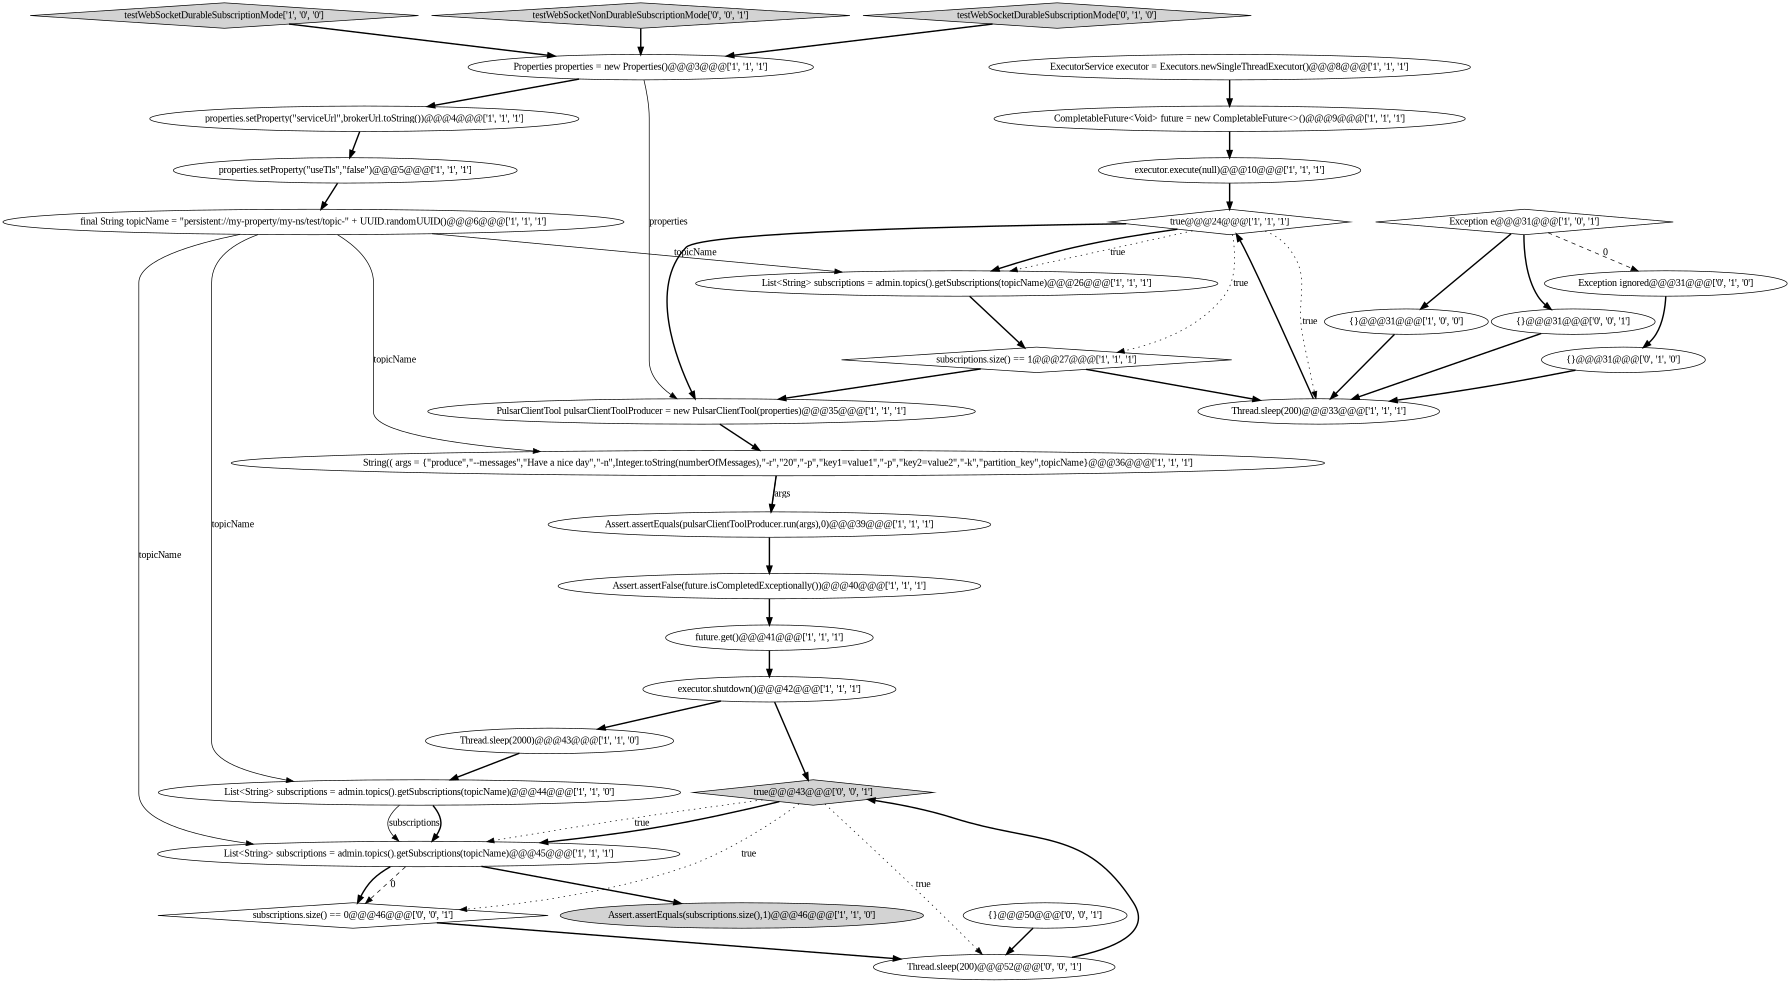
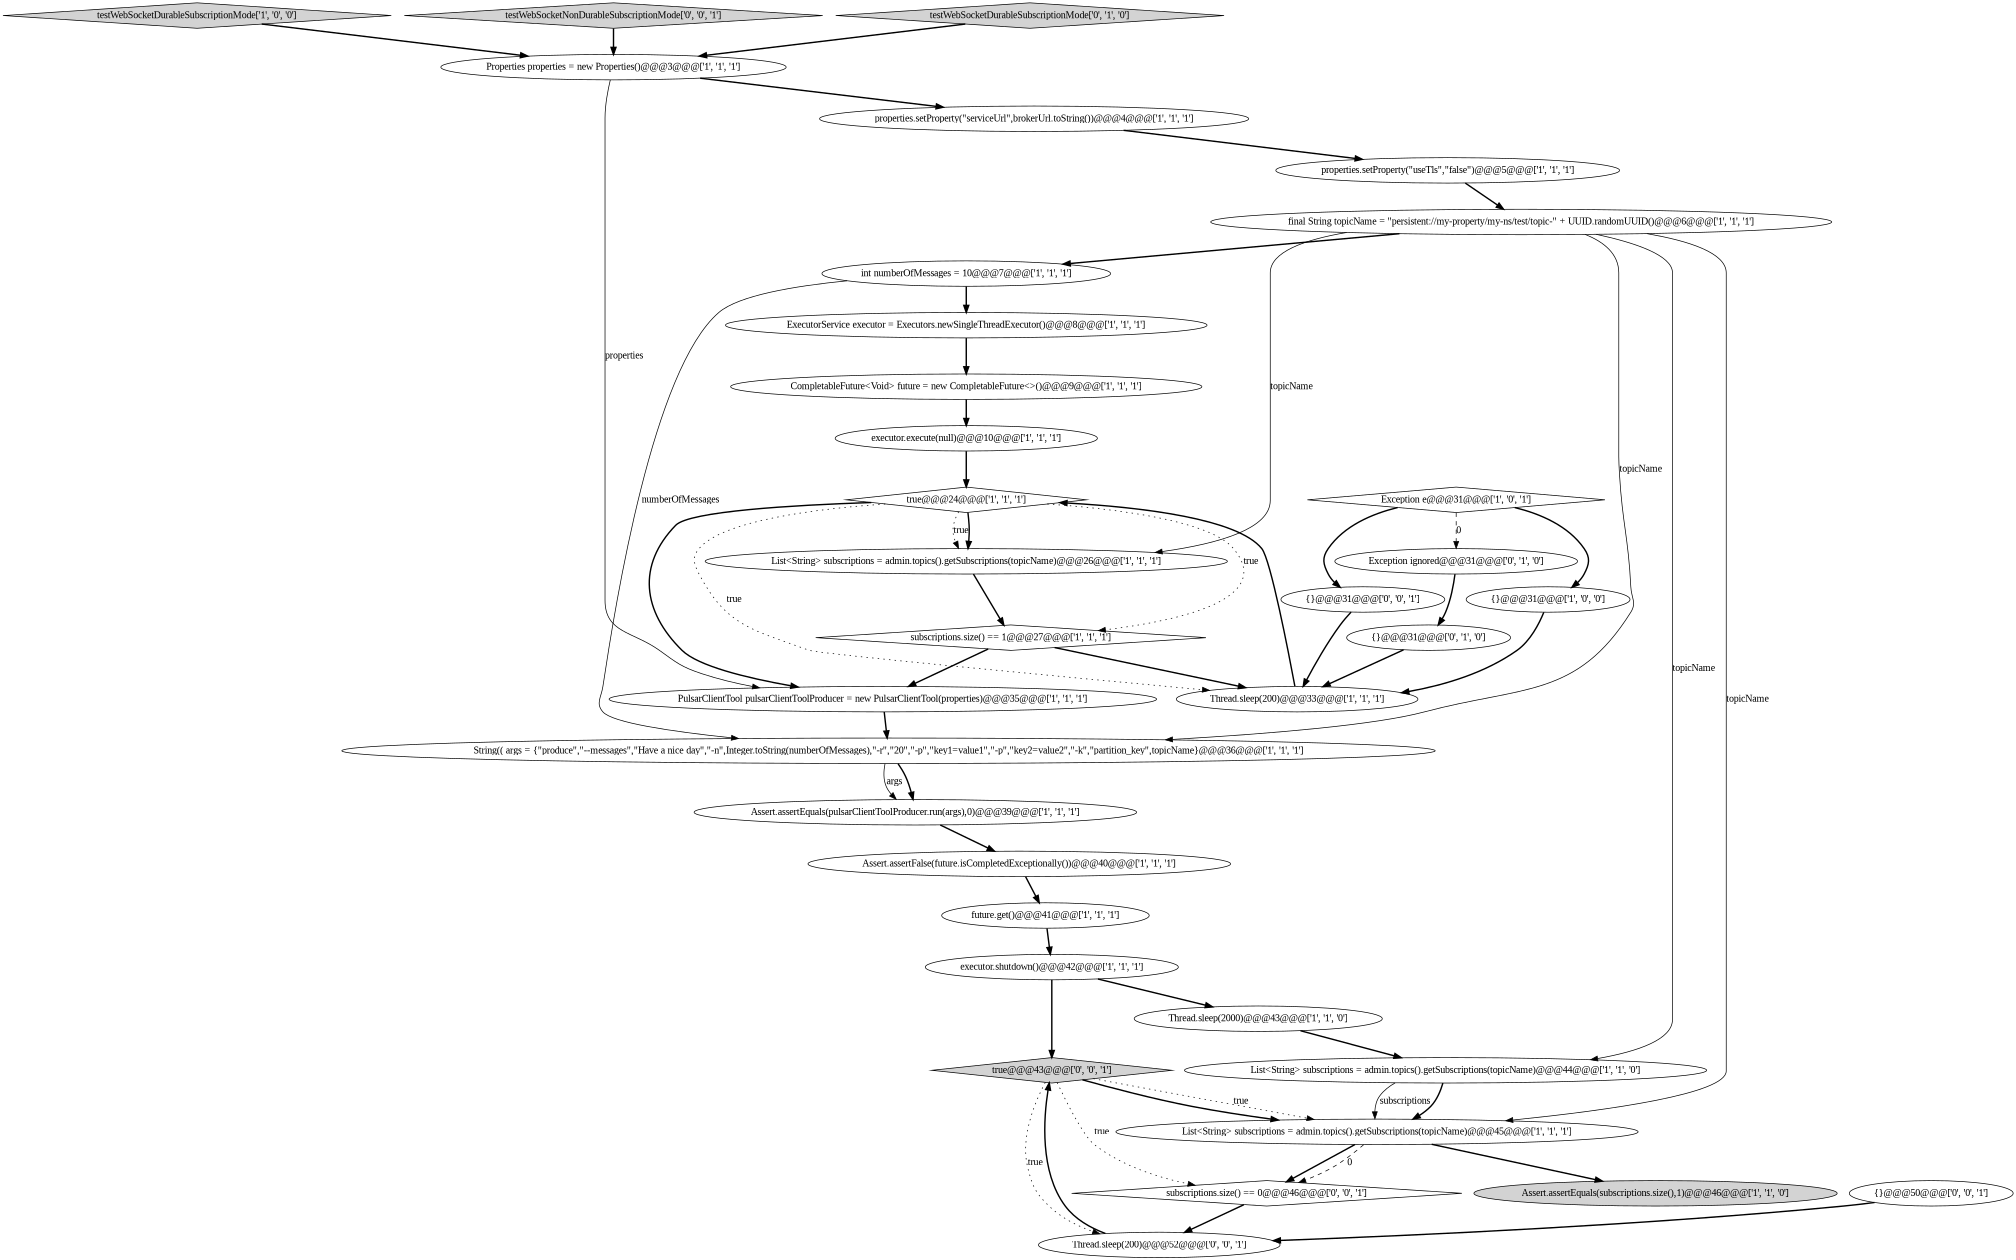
none -> (966, 274)
